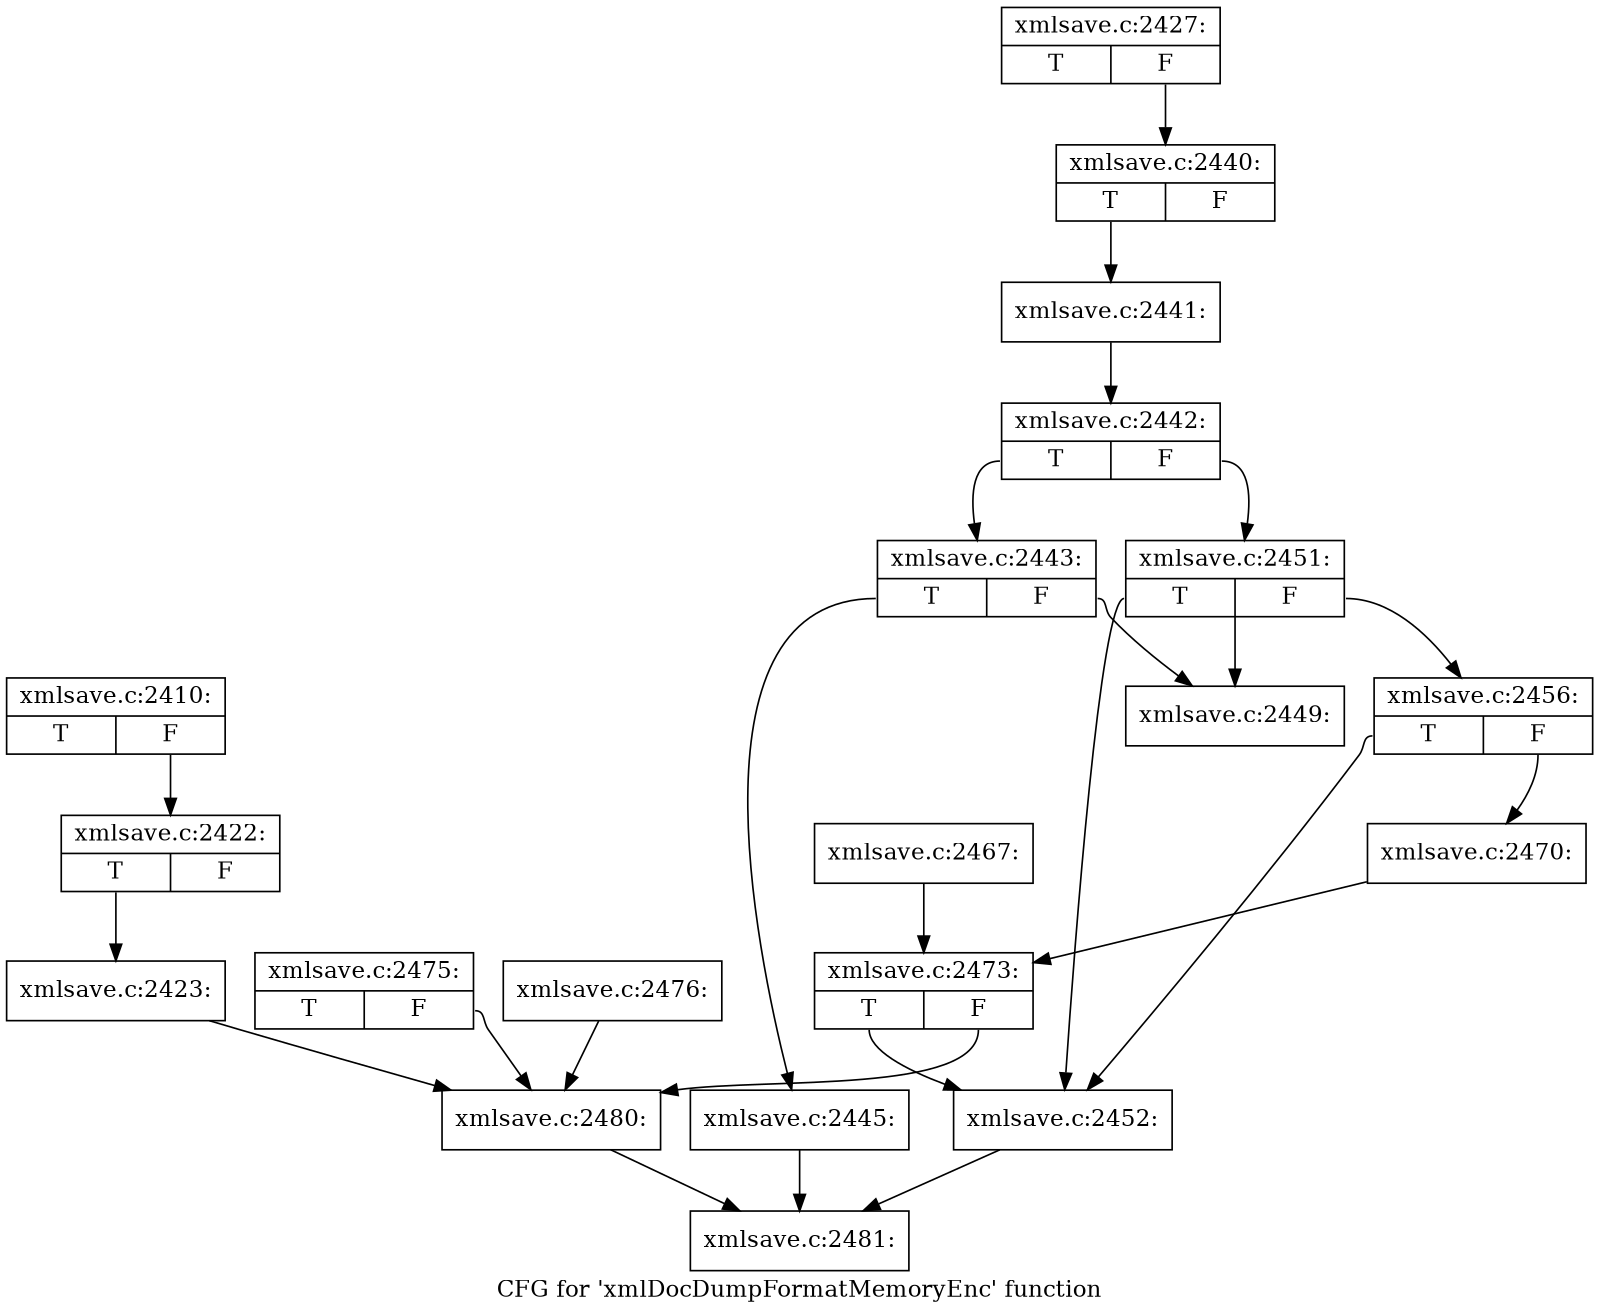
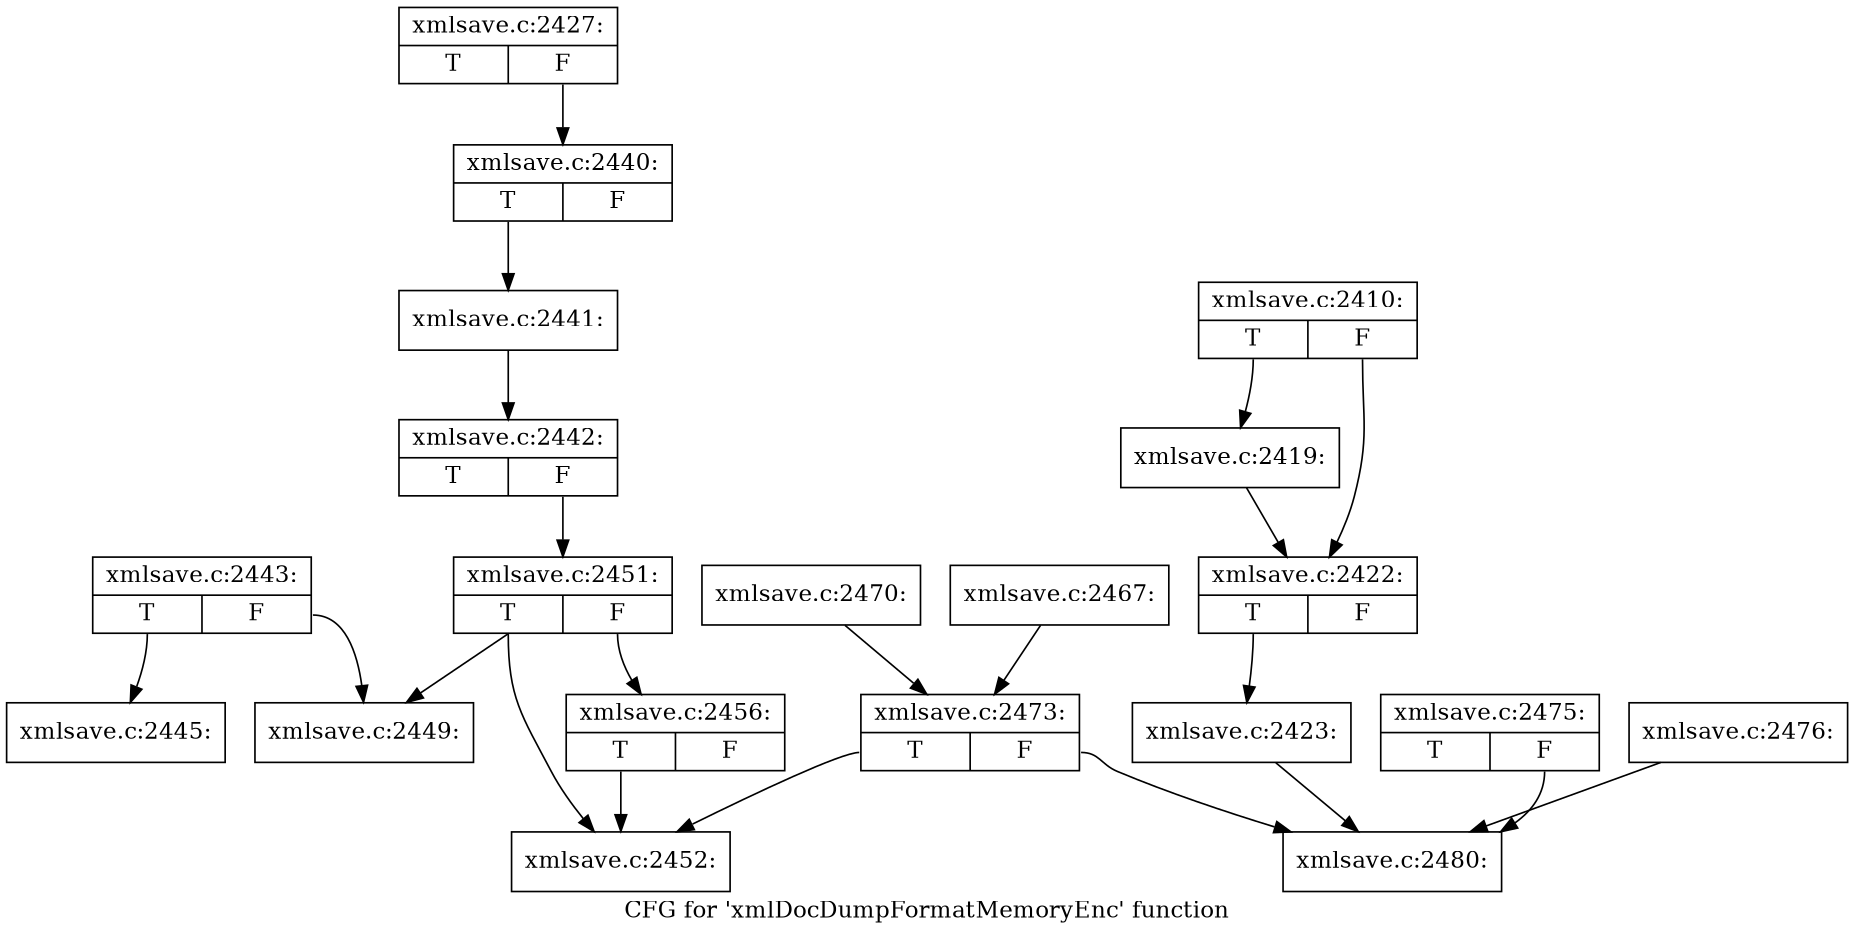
none -> (1230, 458)
(975, 485) -> none
(1532, 784) -> none
(800, 1241) -> none
